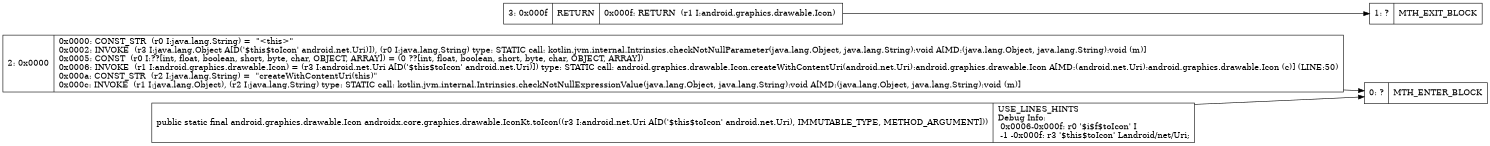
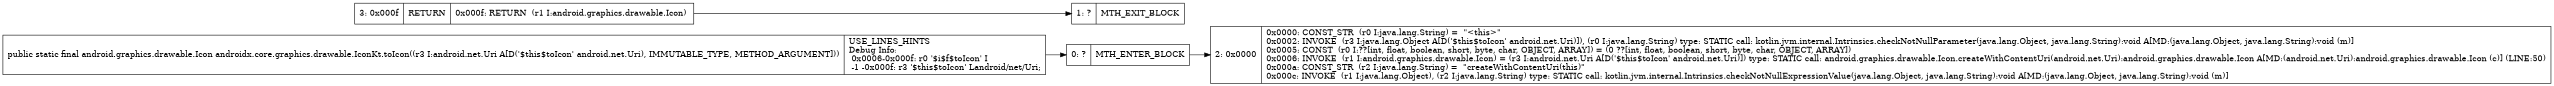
(1351, 90) -> (1197, 55)
